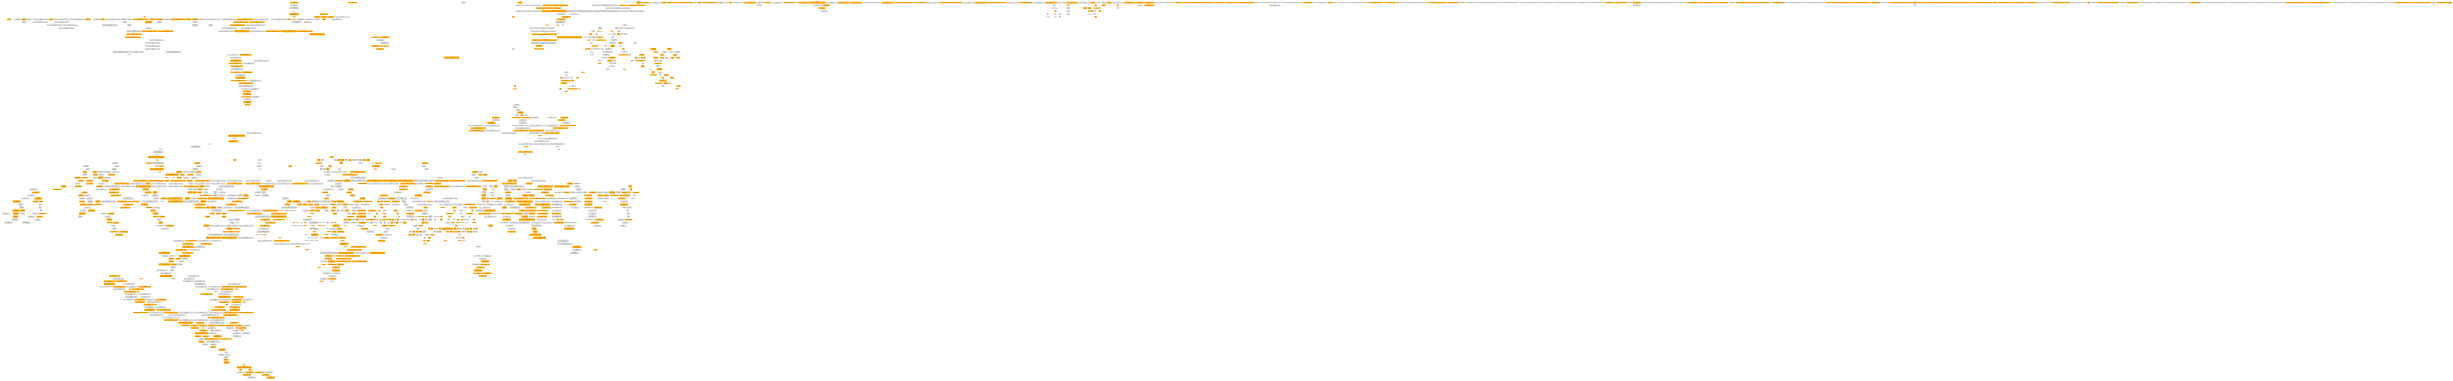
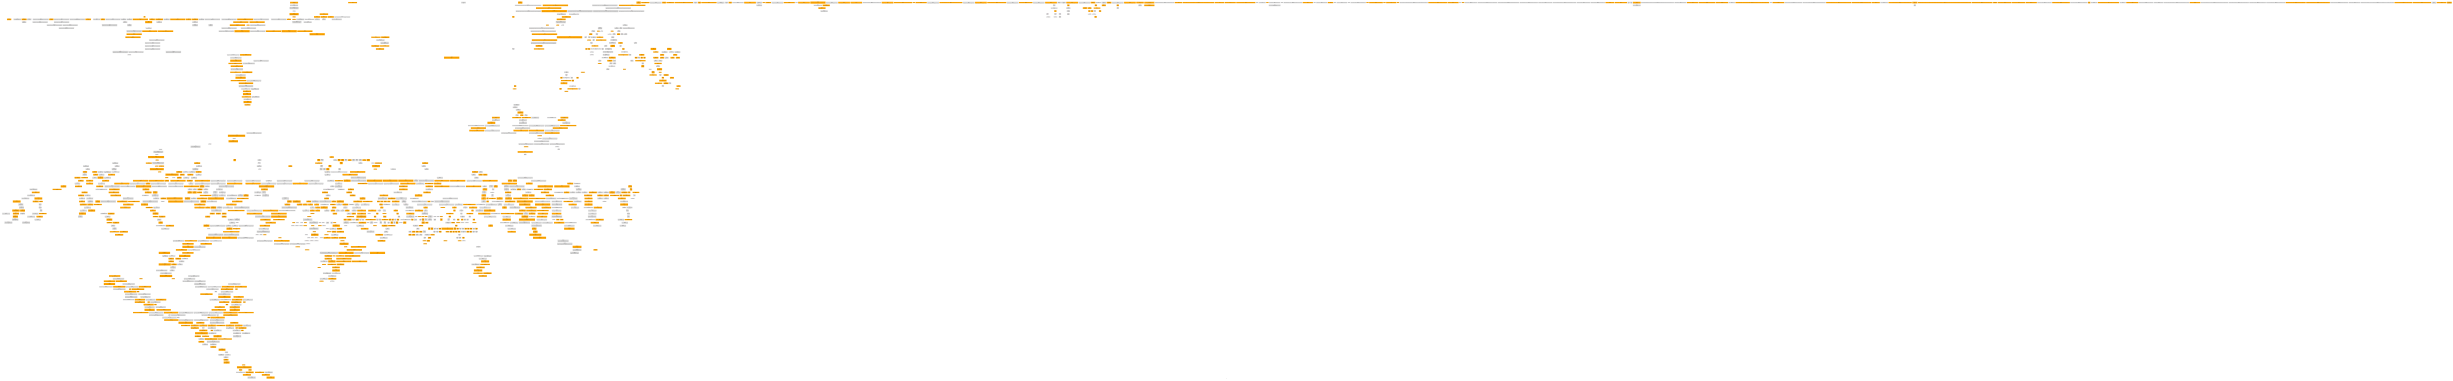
(324, 19) -> (324, 19)
